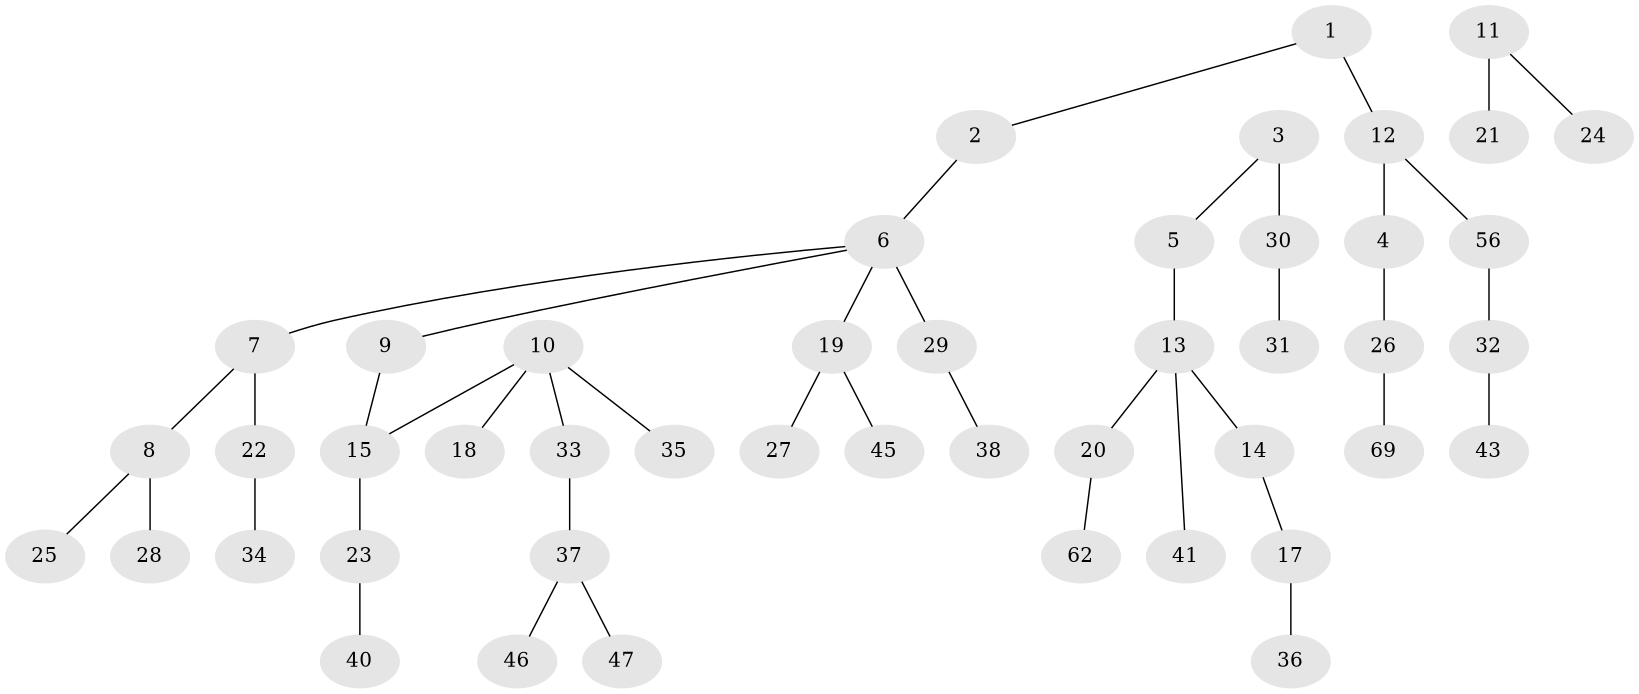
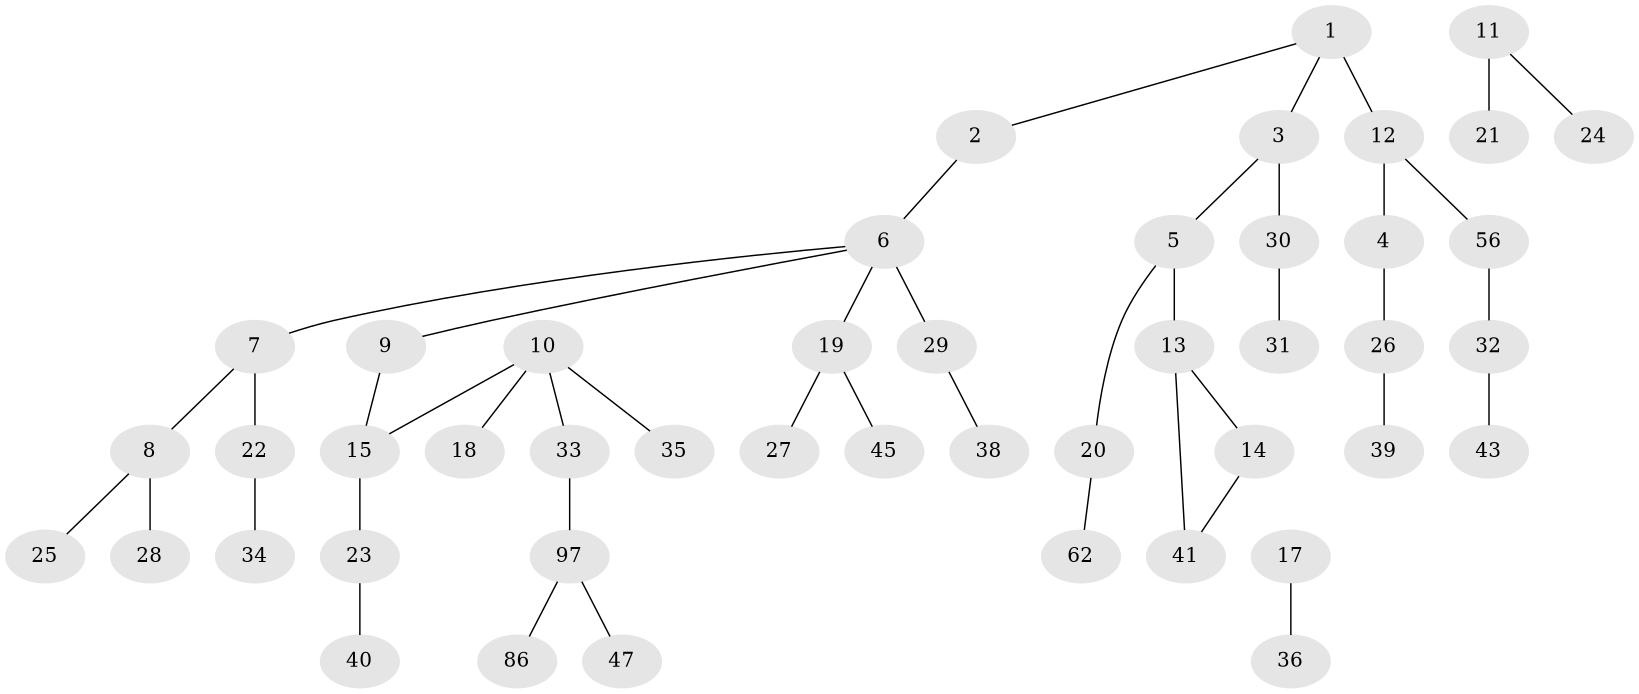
none -> (1305, 85)
(1134, 399) -> (1114, 341)
(1384, 452) -> (1384, 452)
(1273, 504) -> (1220, 504)
(570, 557) -> (570, 557)
(517, 661) -> (517, 661)
